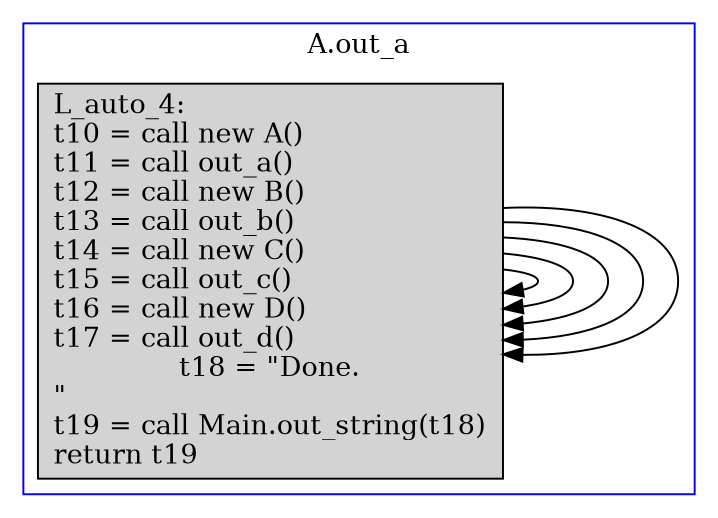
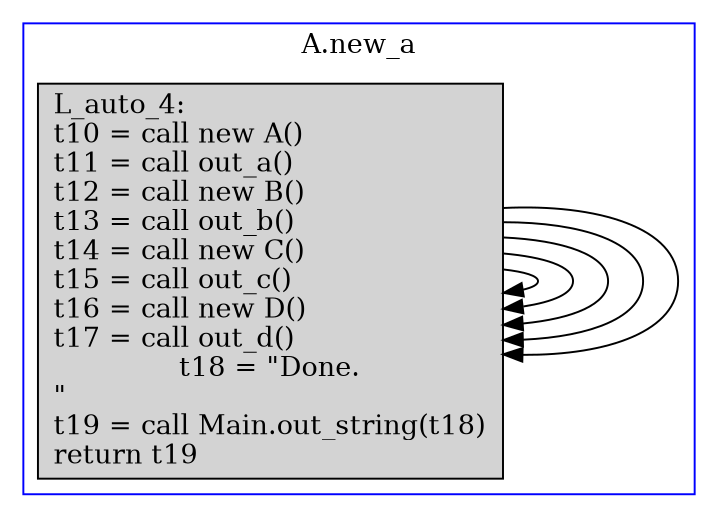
(359, 46) -> (359, 46)
